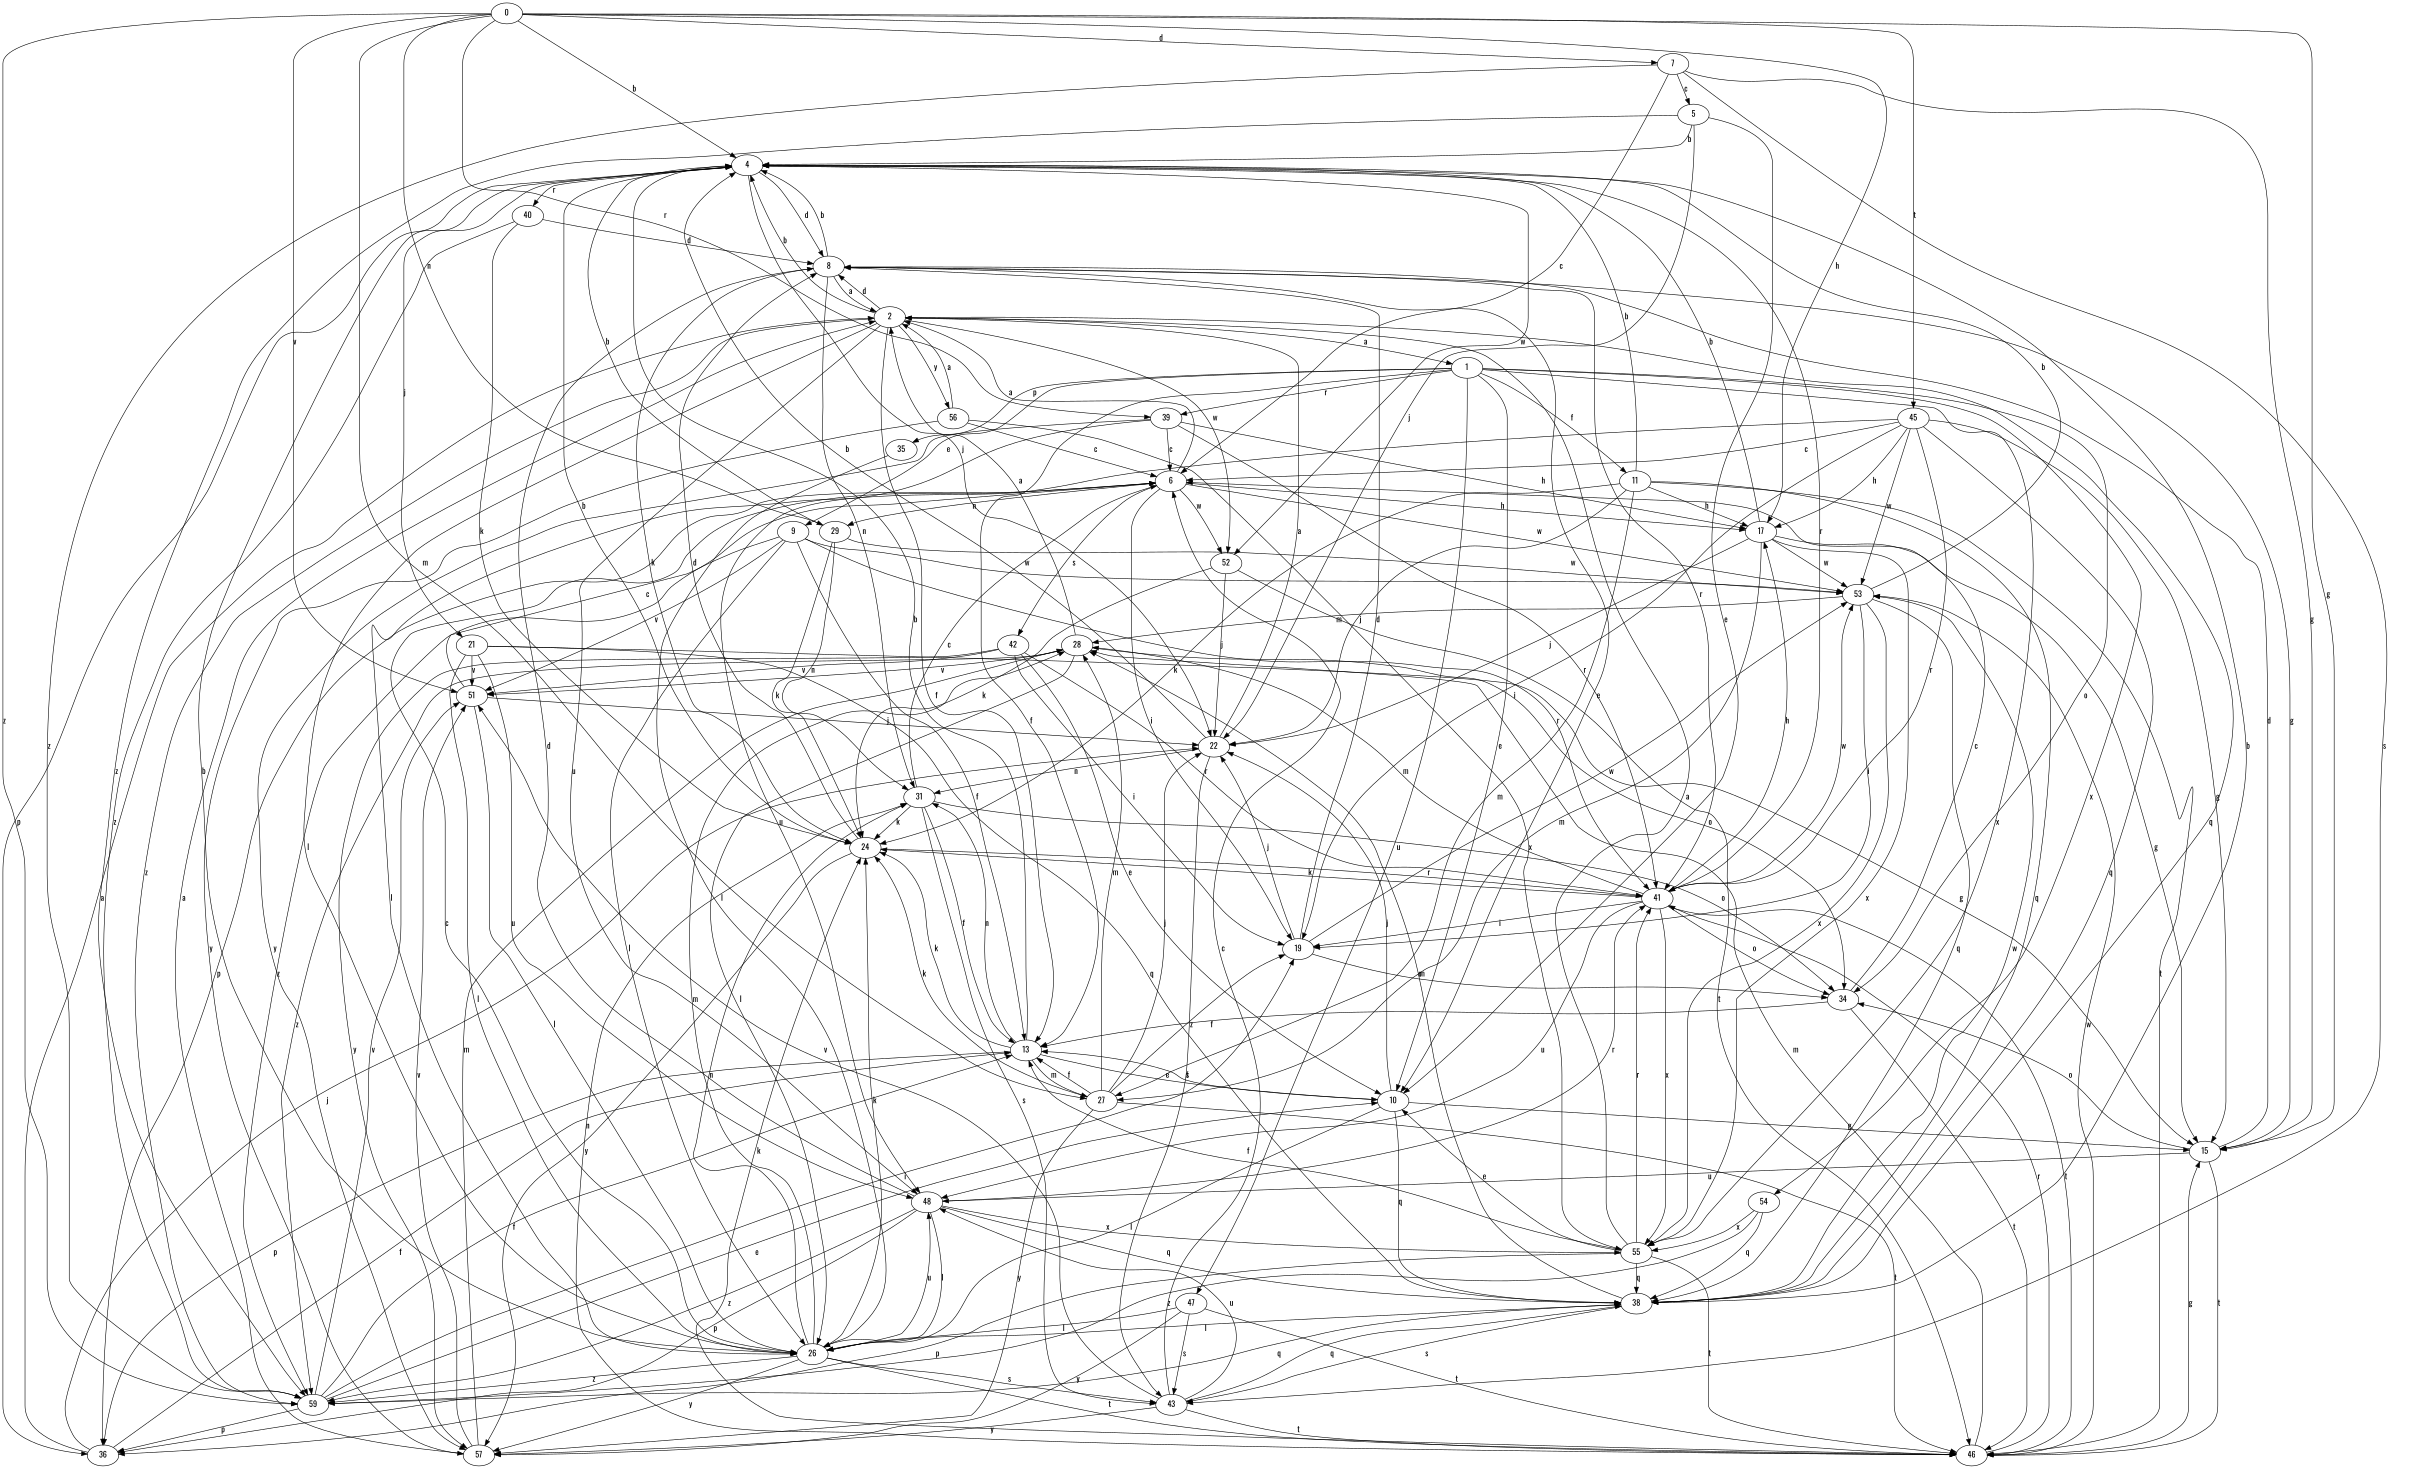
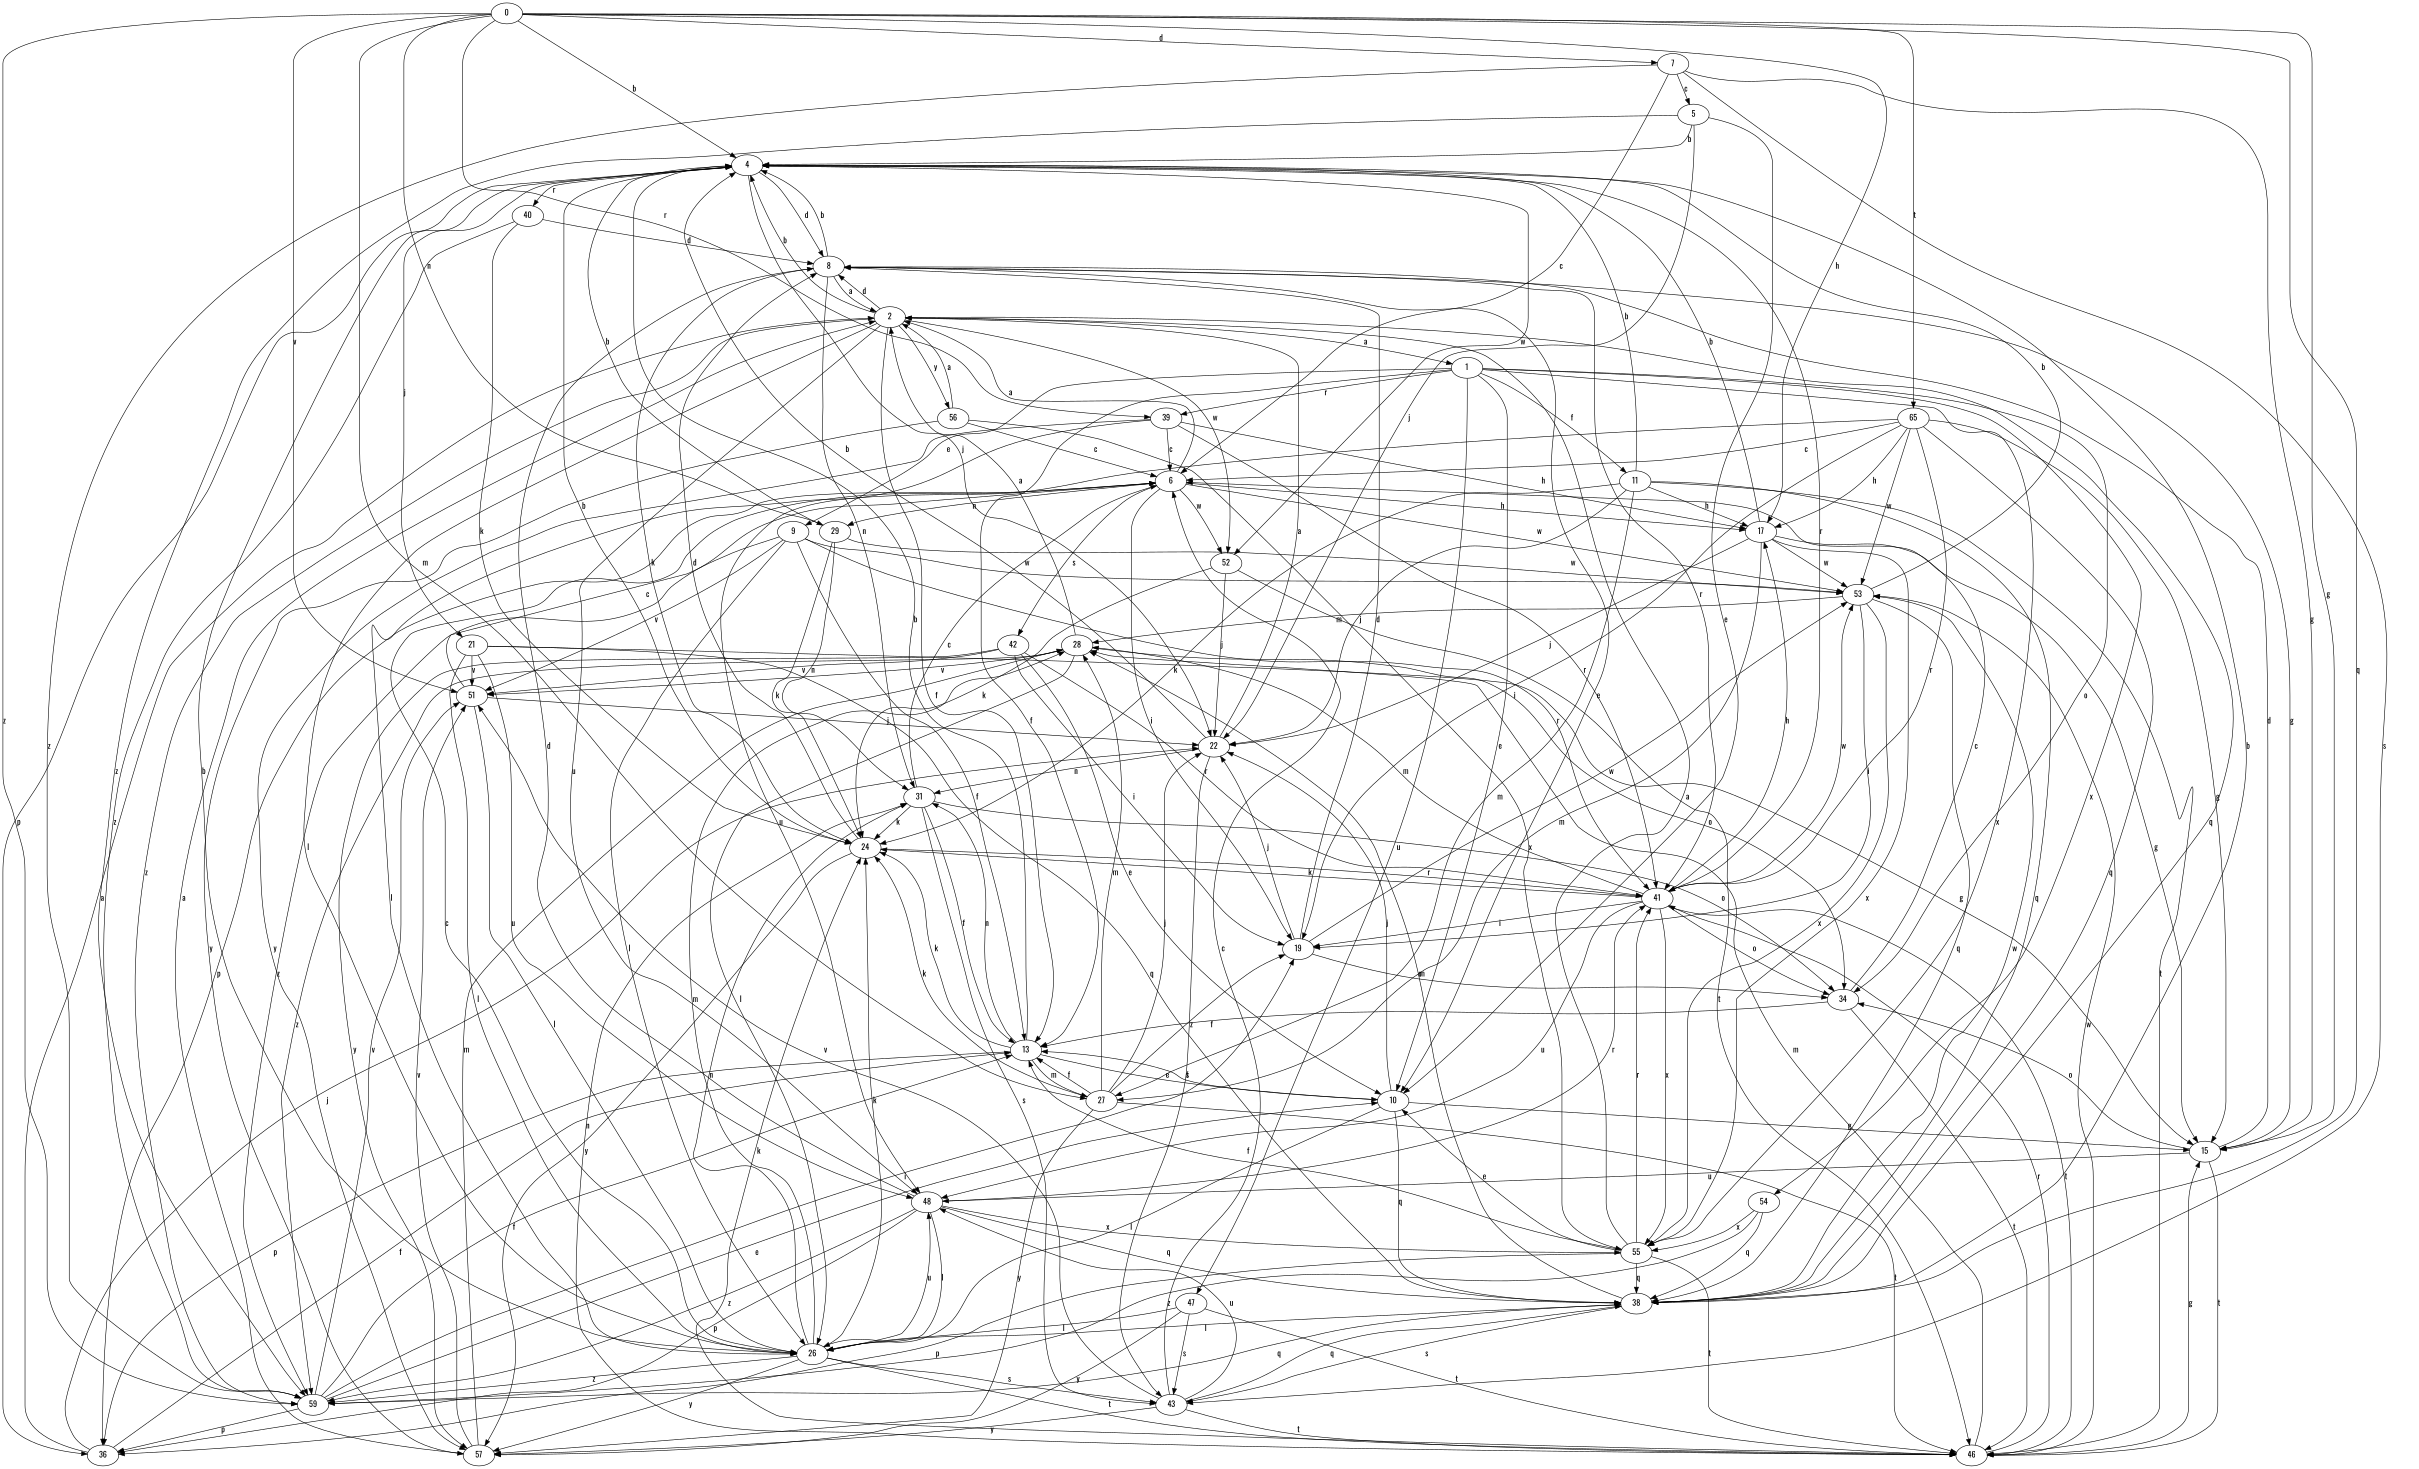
none -> (2290, 75)
(1913, 418) -> (1913, 418)
(901, 450) -> none
